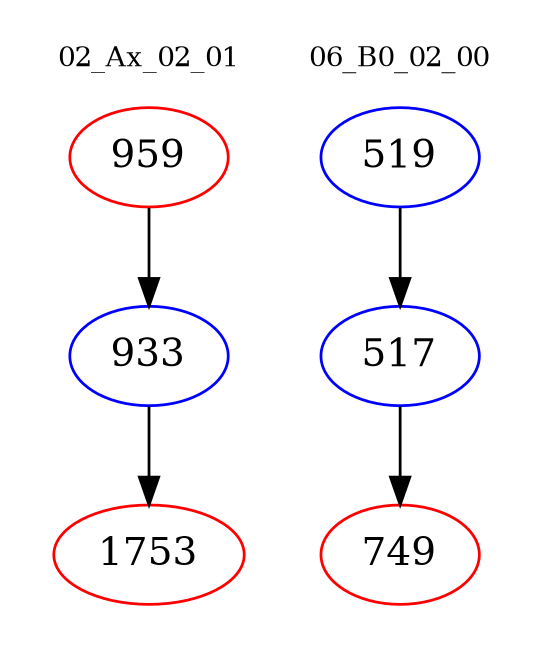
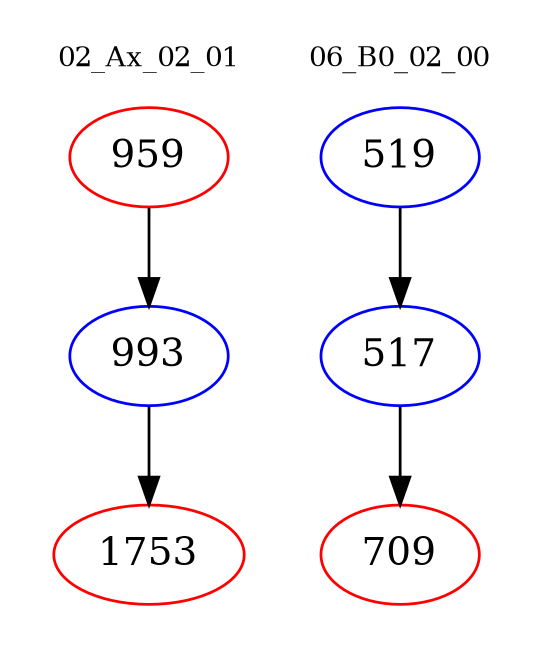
(149, 356) -> (149, 356)
(400, 555) -> (400, 555)
